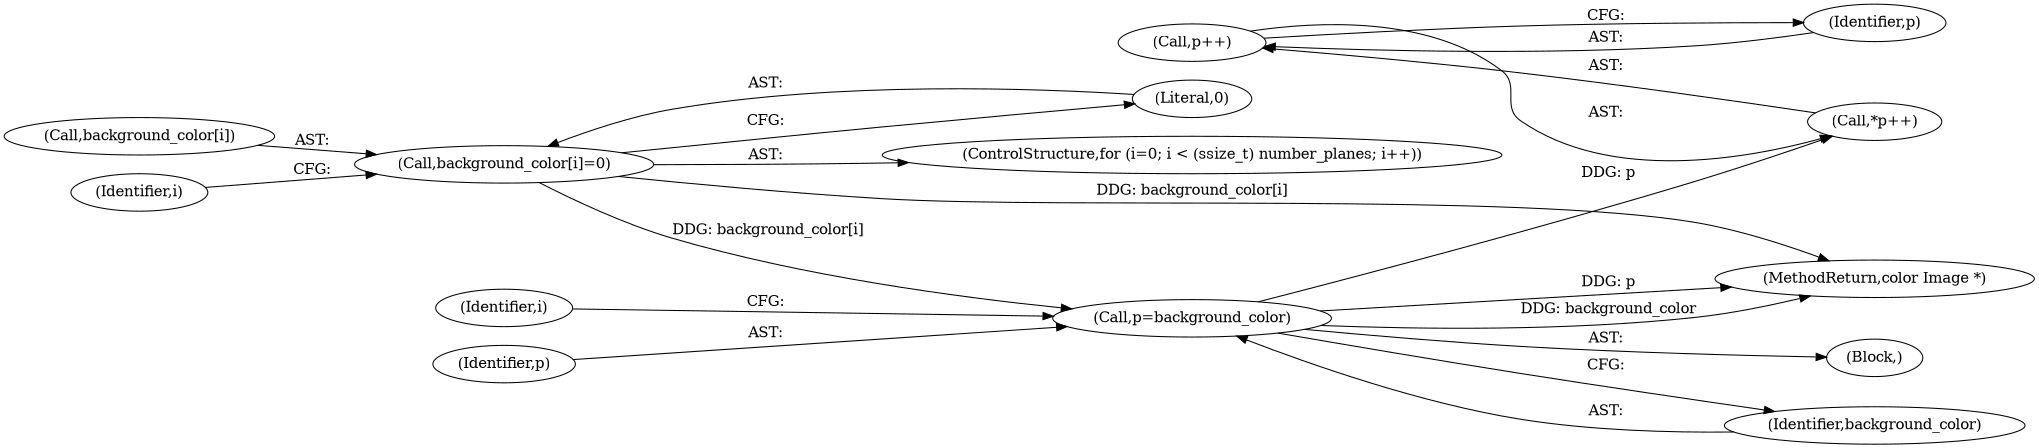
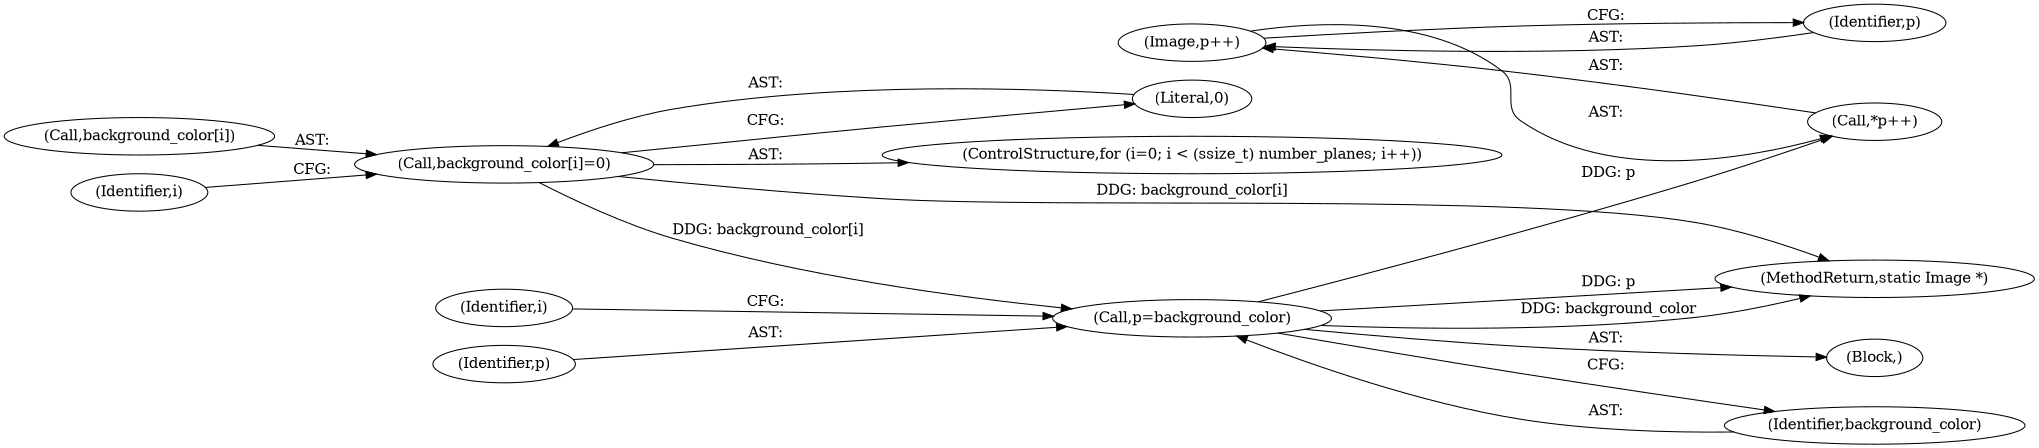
(1192, 43) -> (1192, 43)
(1875, 279) -> (1875, 279)
